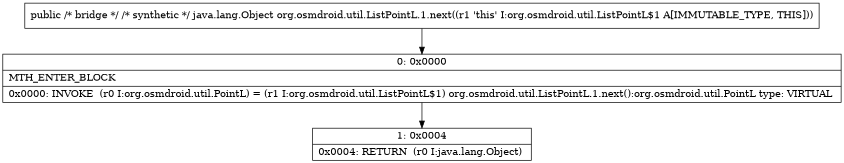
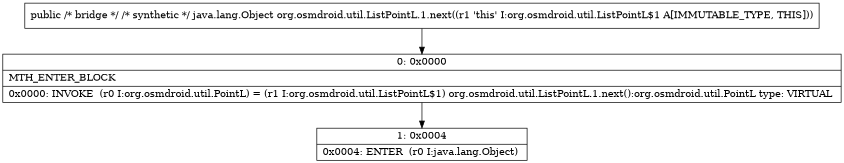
(422, 152) -> (422, 152)
